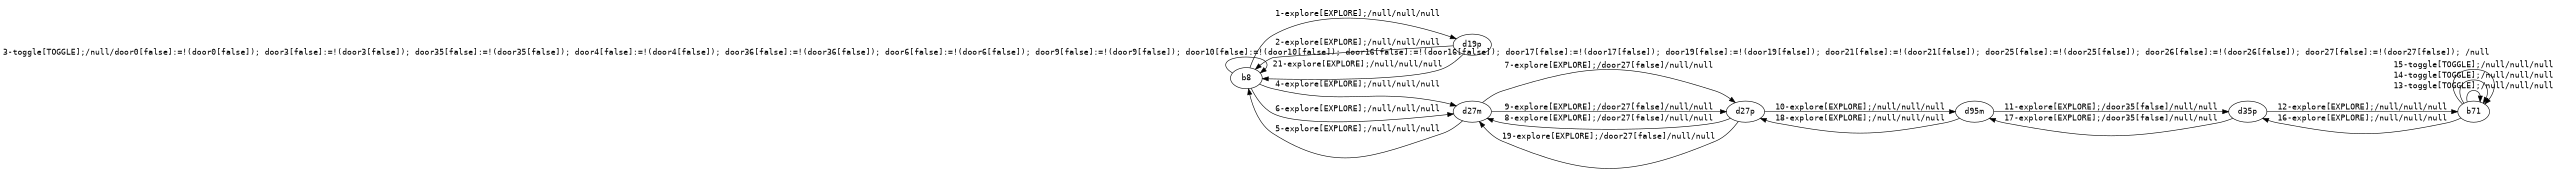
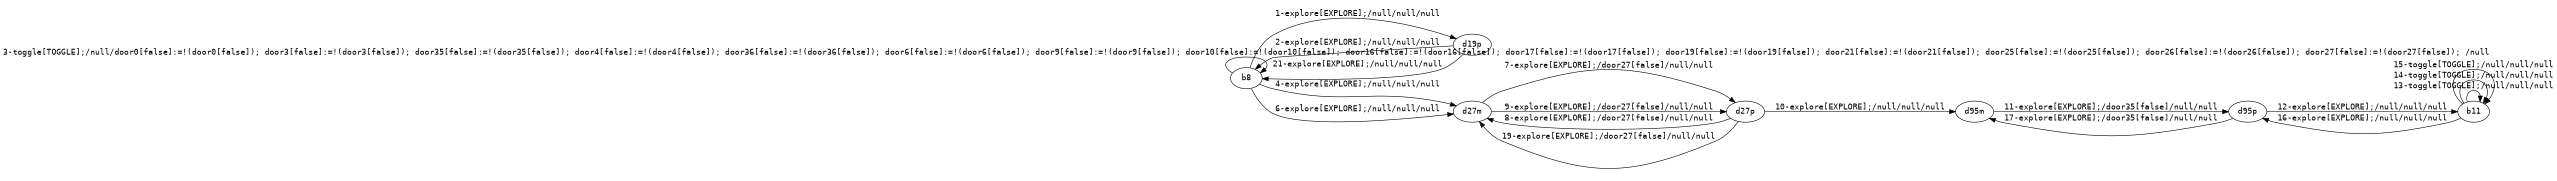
(2248, 112) -> (2248, 112)
(2474, 112) -> (2474, 112)
(1863, 133) -> none
(1346, 157) -> none
